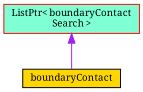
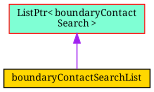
(72, 78) -> (77, 78)
